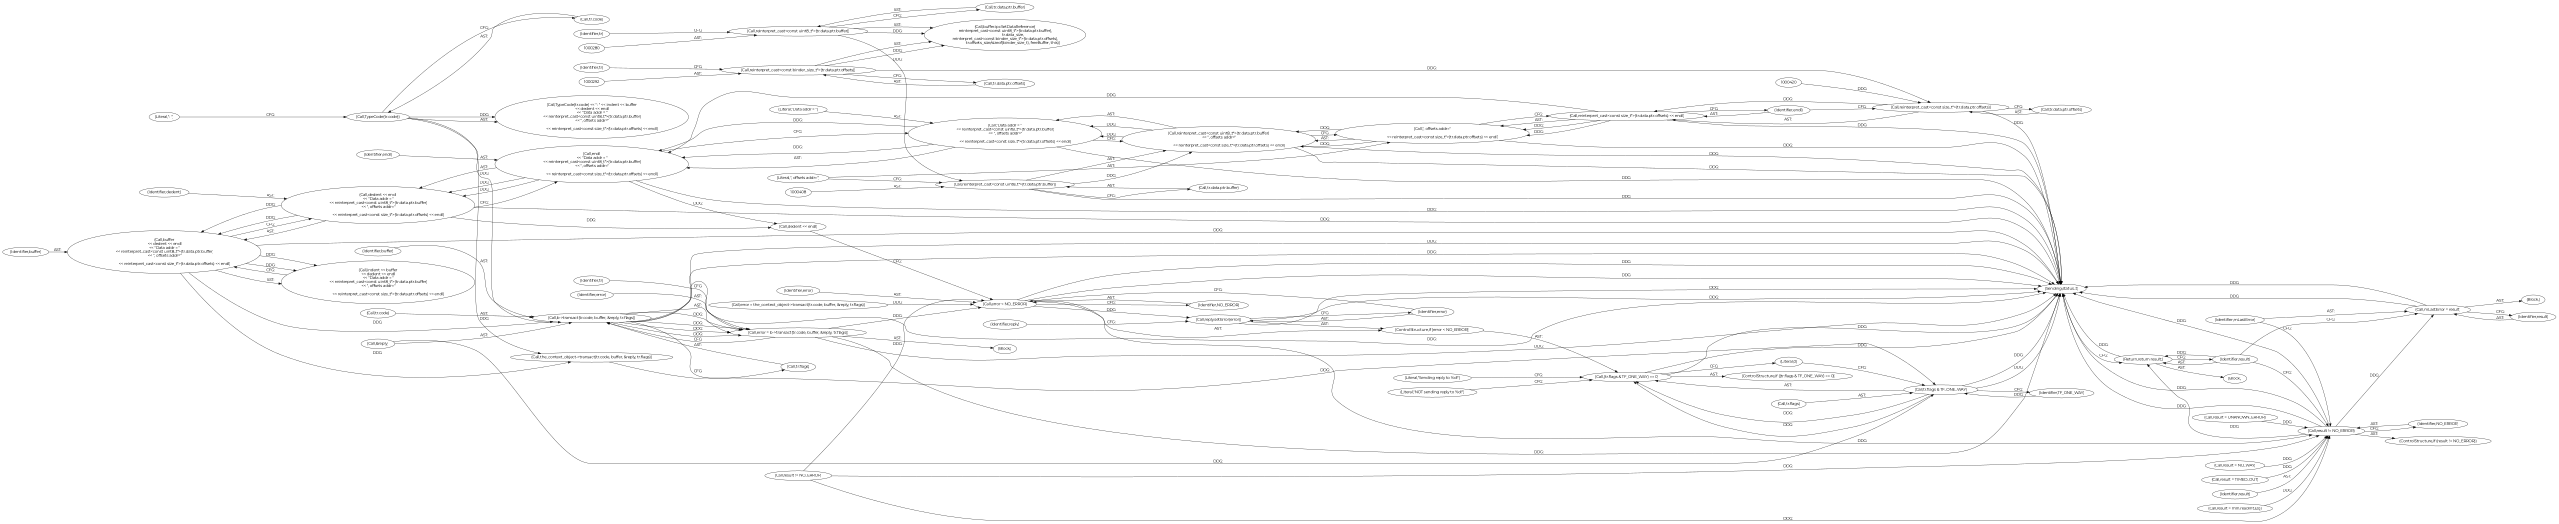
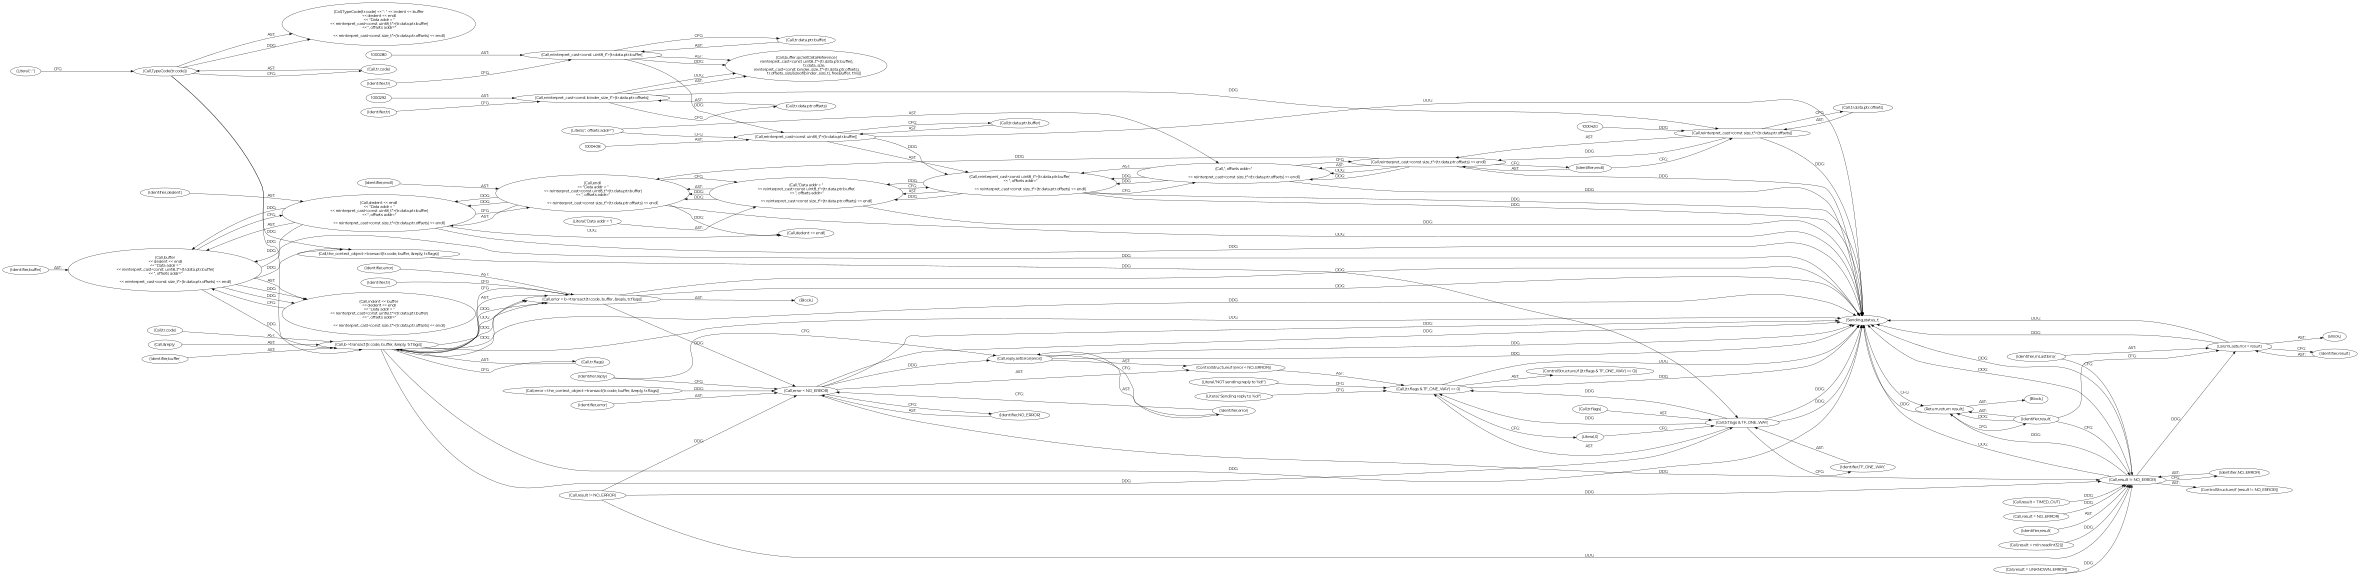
(900, 265) -> (694, 383)
(2019, 395) -> (1820, 448)
(1144, 463) -> (1026, 483)
(2235, 466) -> (2036, 517)
